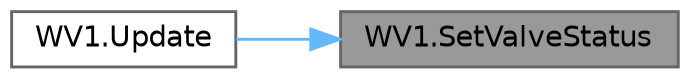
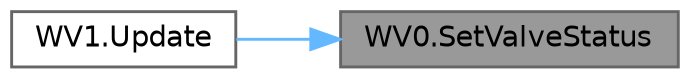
(509, 39) -> (509, 39)
